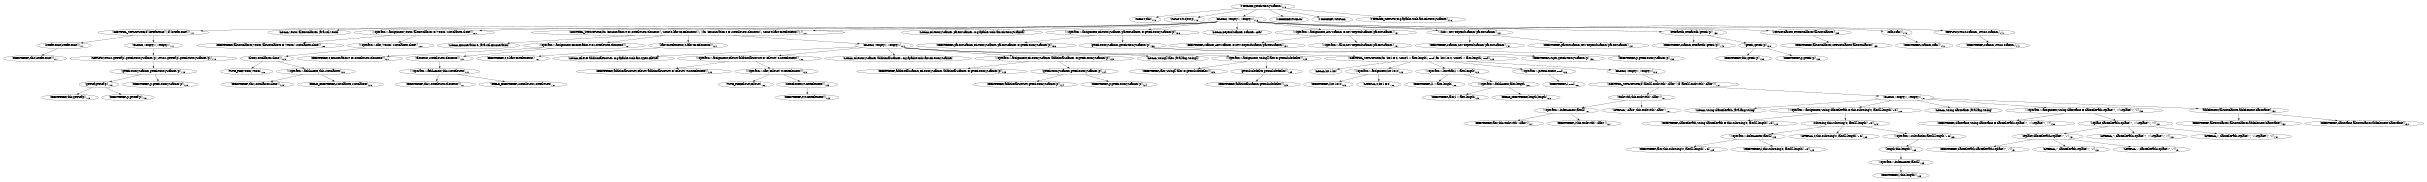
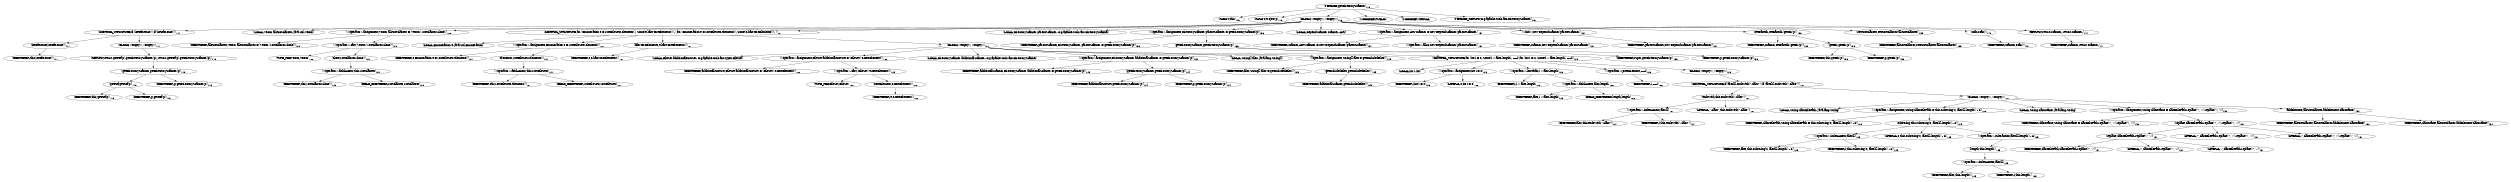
(1722, 45) -> (1806, 45)
(258, 65) -> (330, 52)
none -> (1954, 176)
